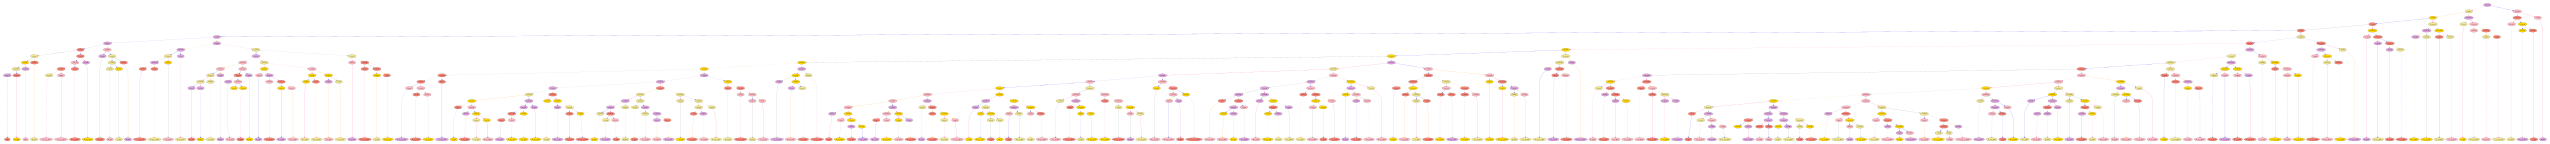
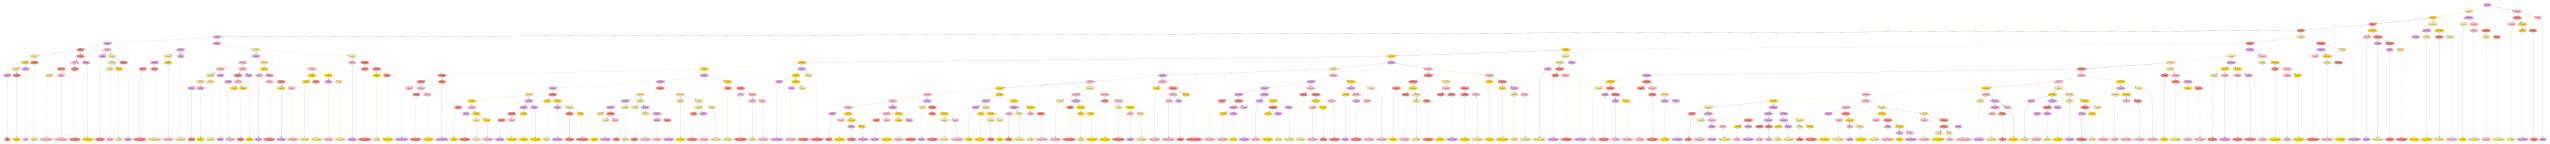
none -> (1737, 139)
